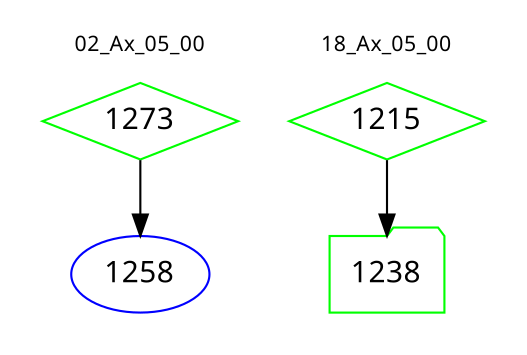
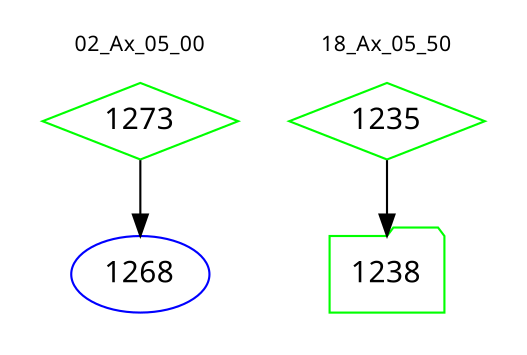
(387, 46) -> (387, 46)
(387, 121) -> (387, 121)
(140, 274) -> (140, 274)
